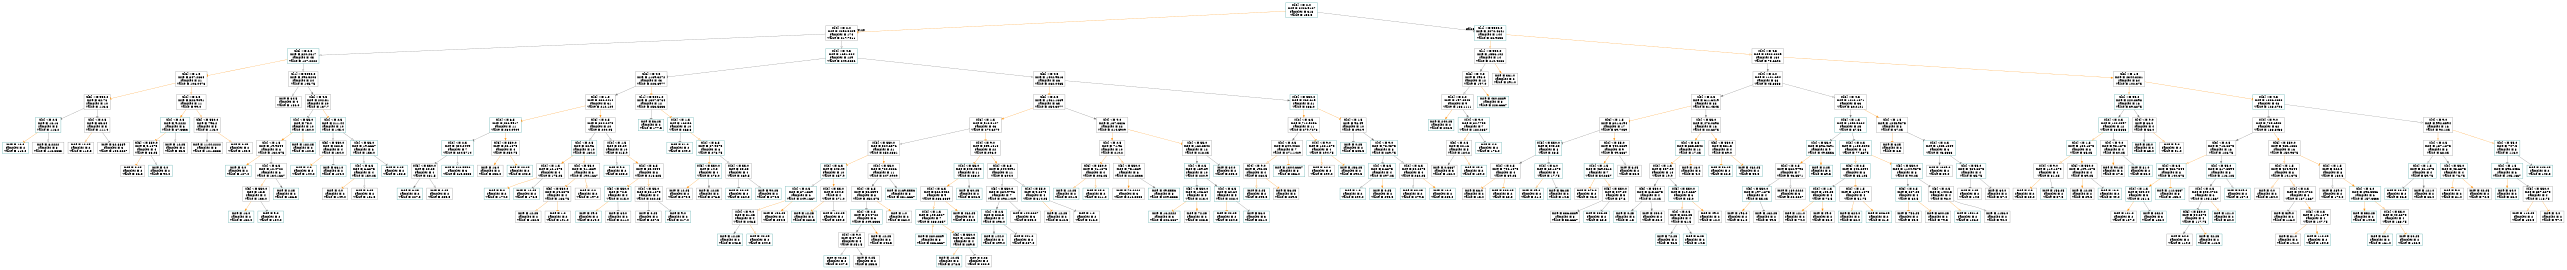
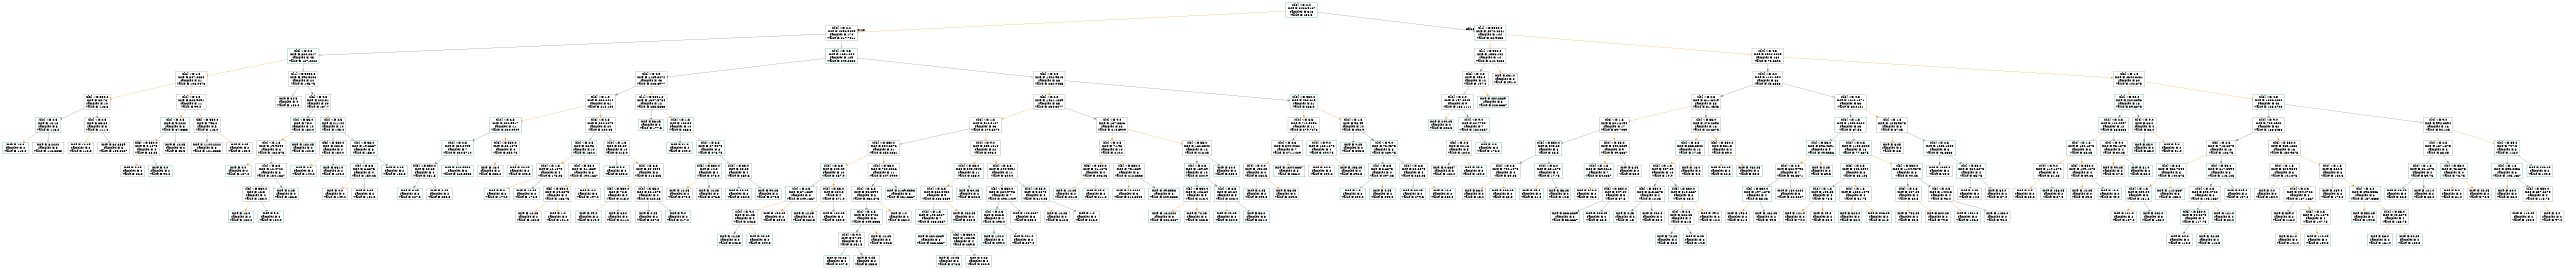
(933, 230) -> (930, 228)
